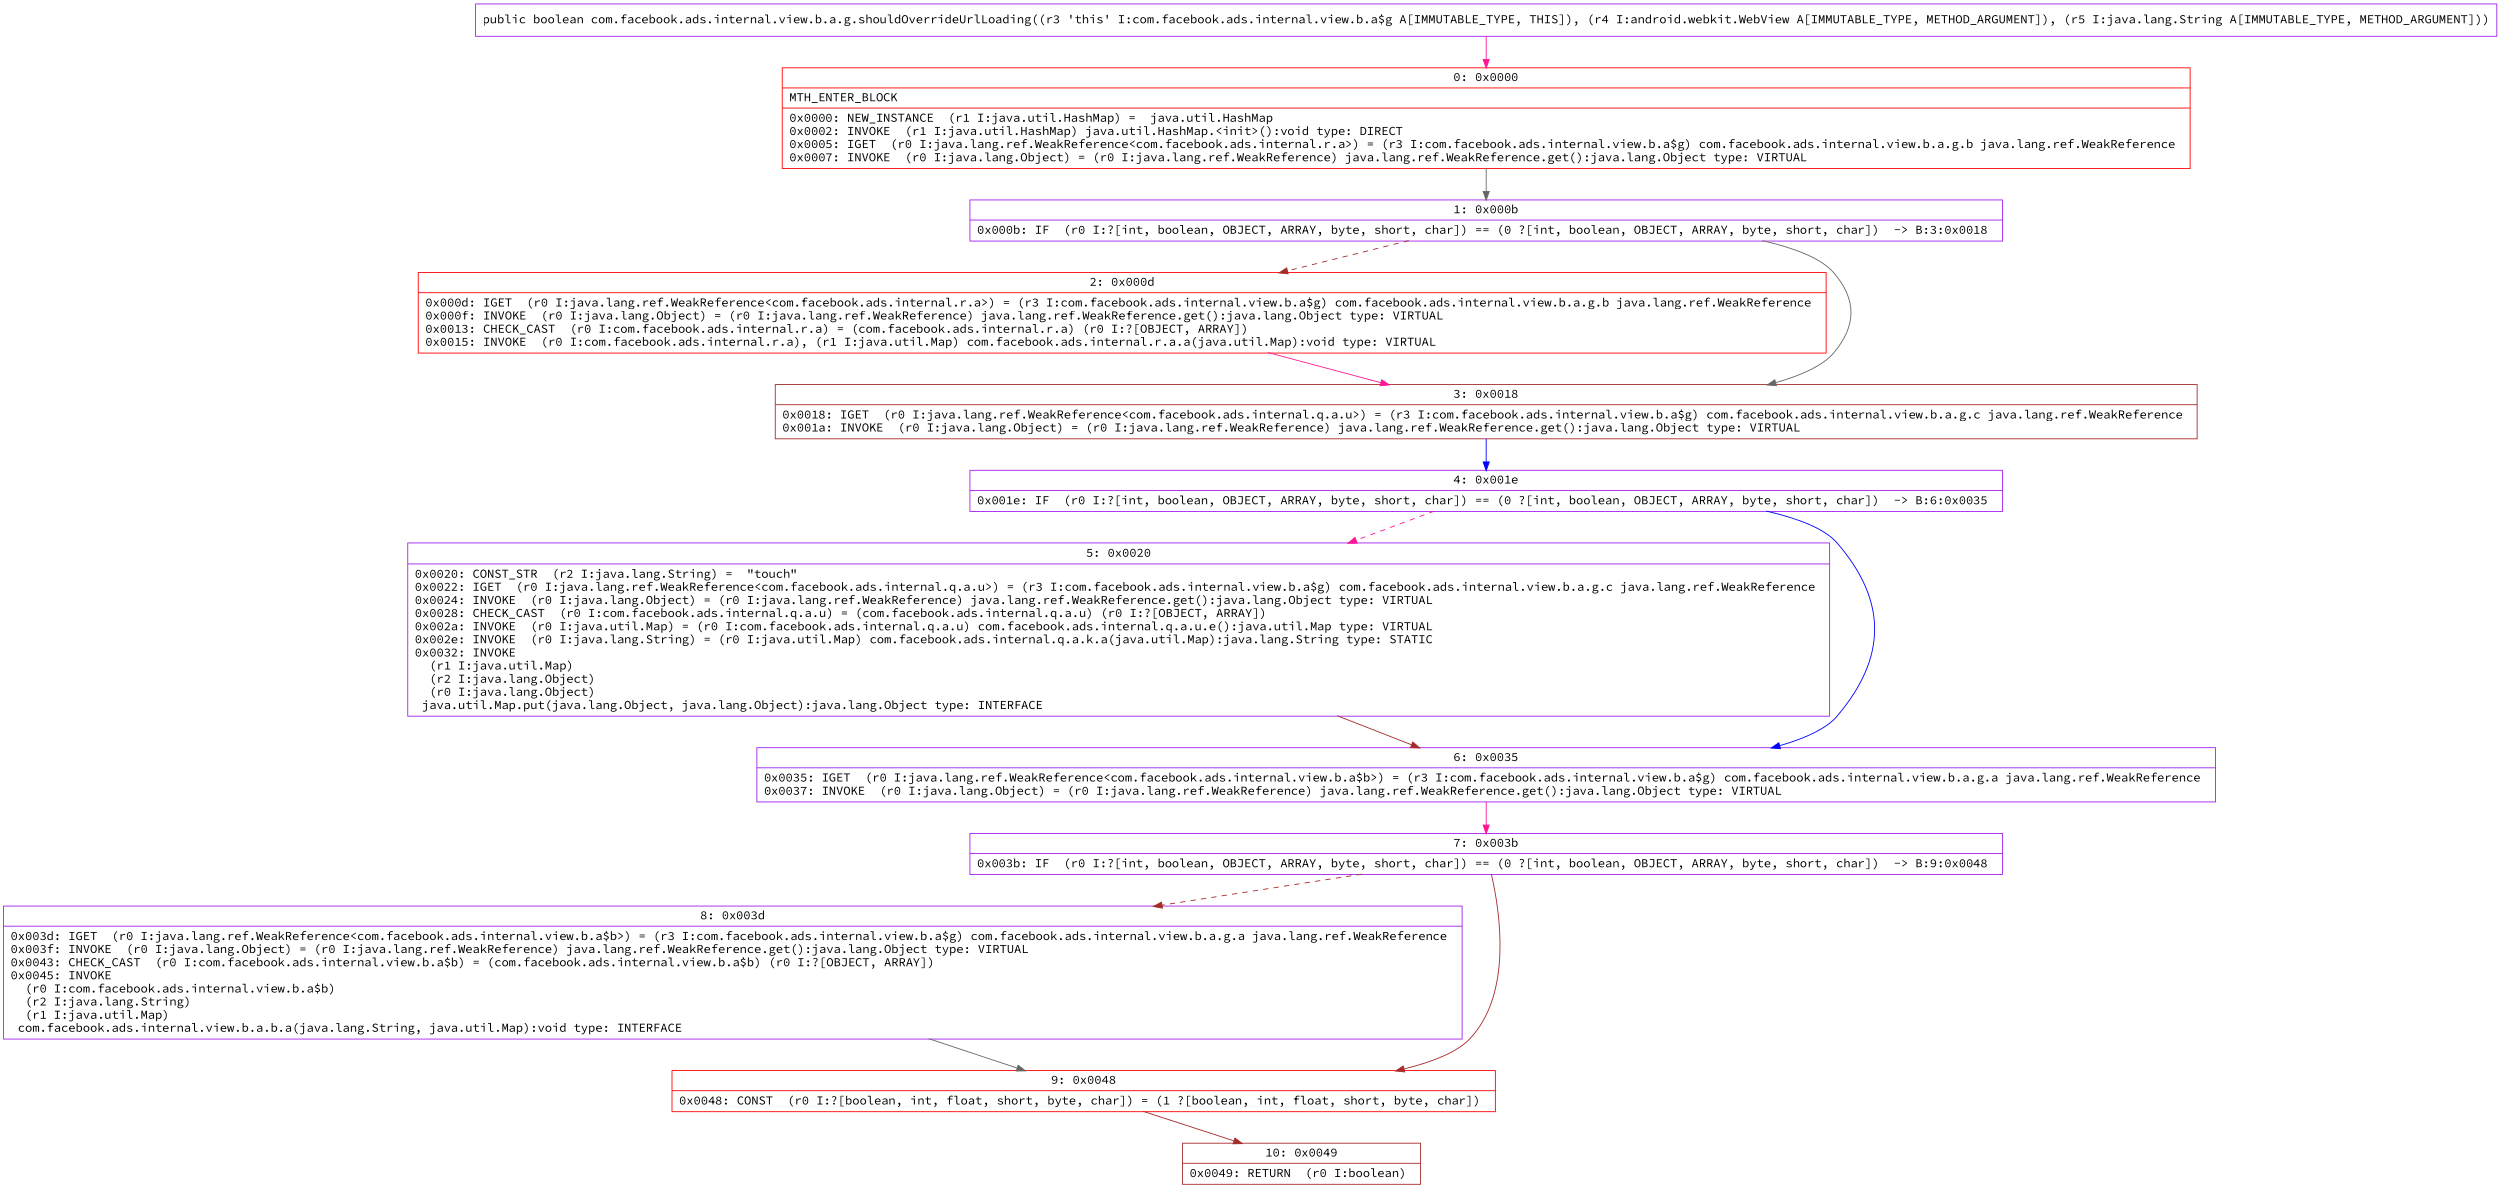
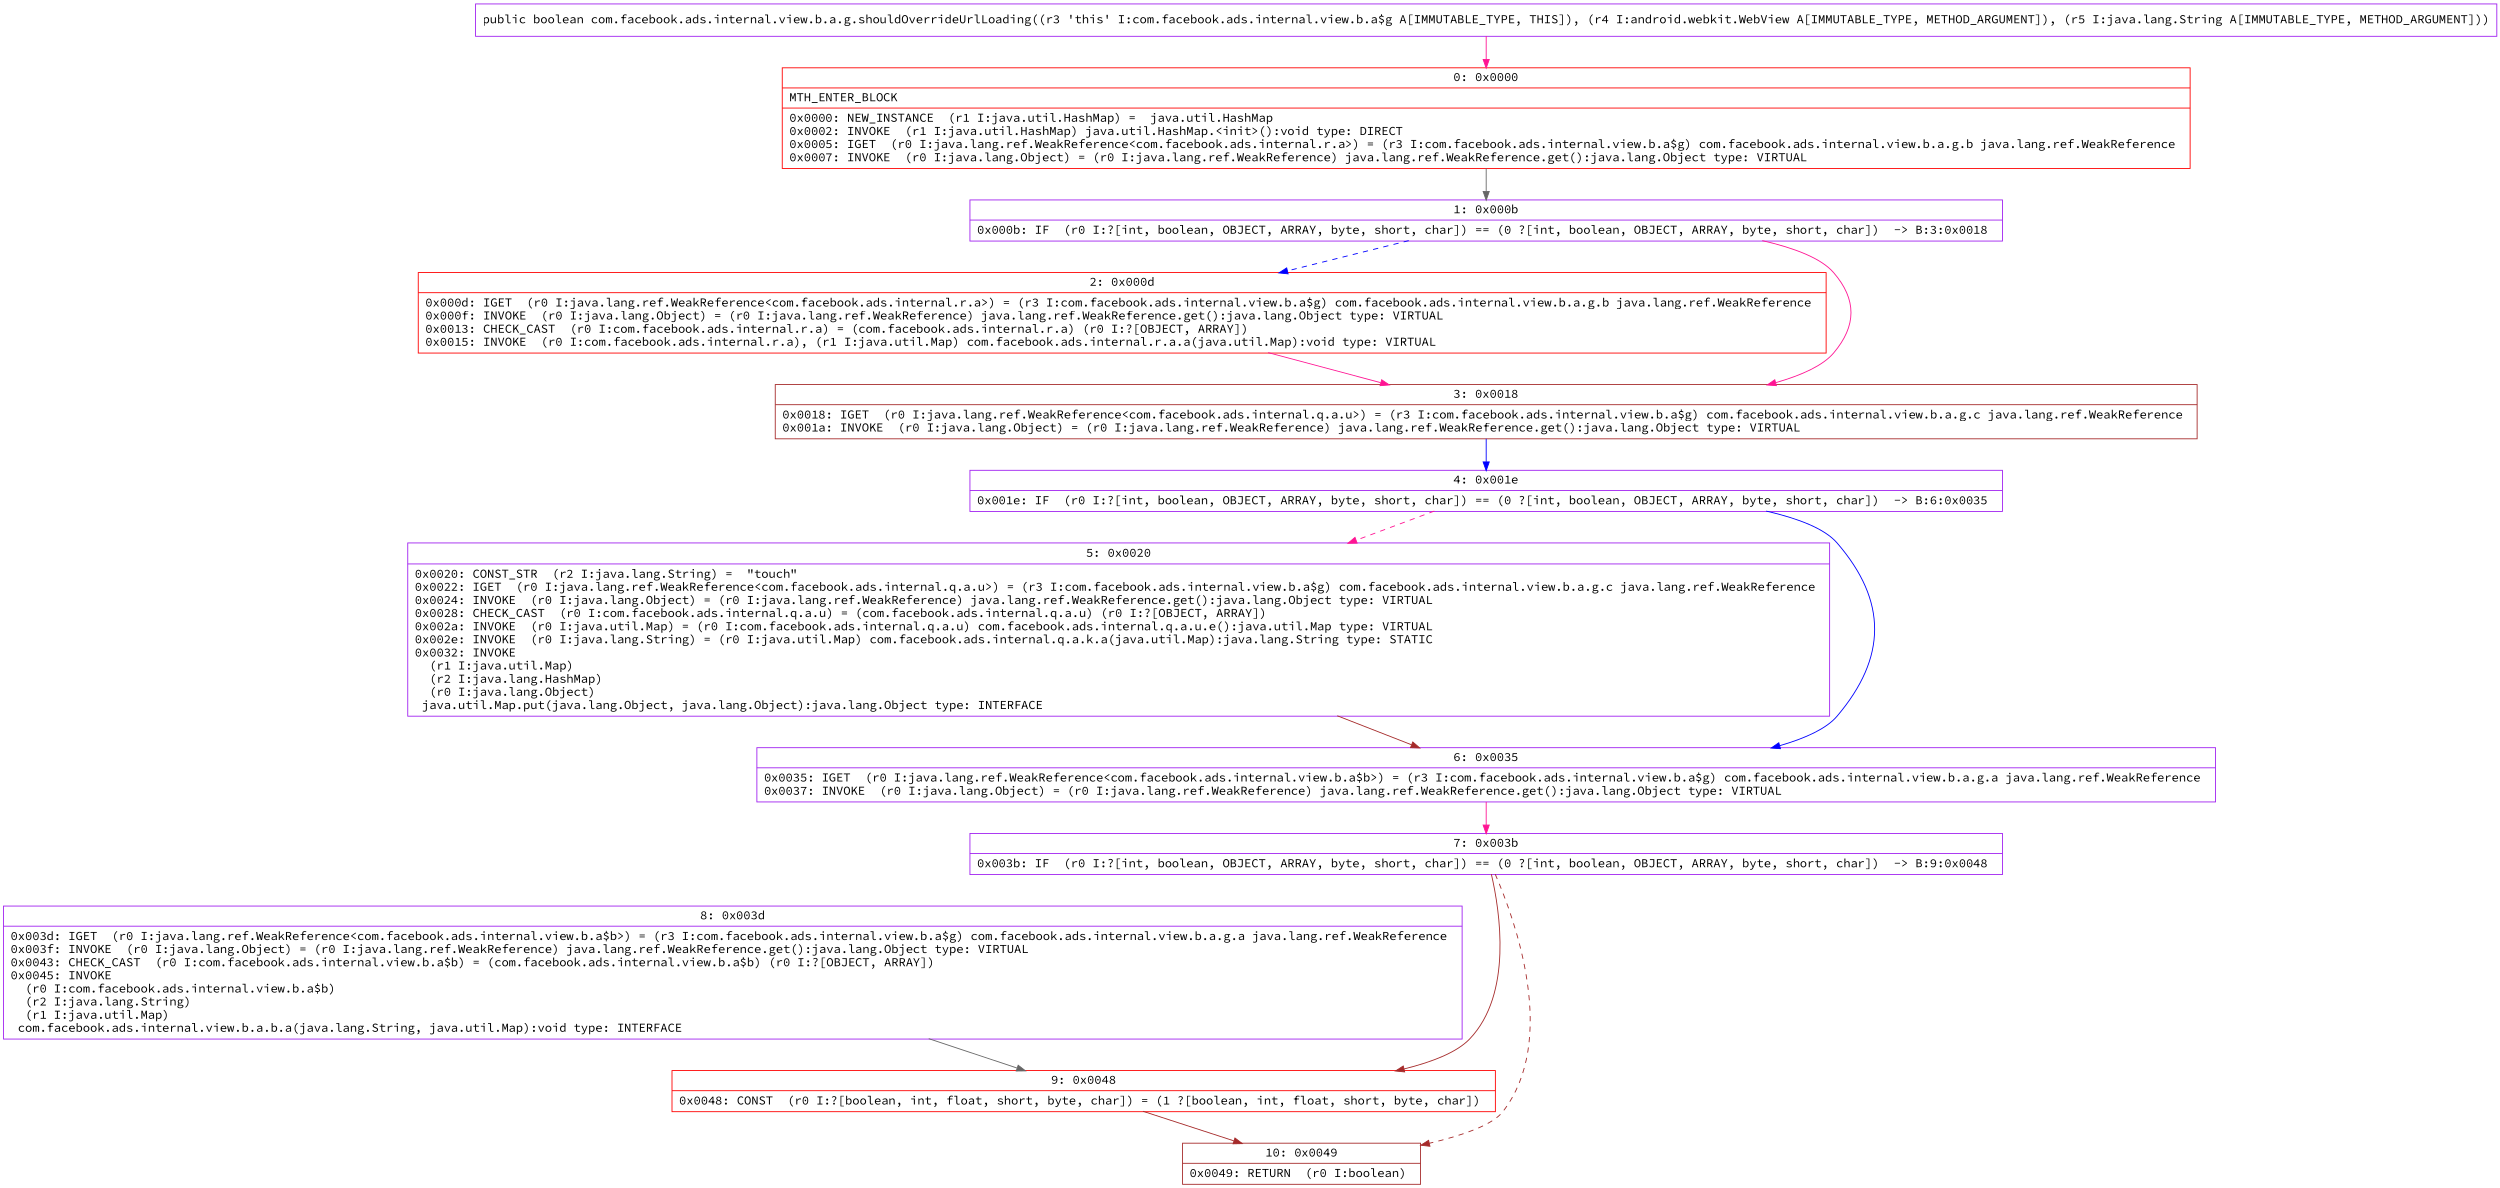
(1348, 256) -> (1348, 256)
(1850, 306) -> (1850, 306)
(505, 679) -> (509, 679)
(1262, 890) -> (1529, 1034)
